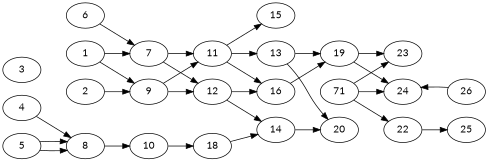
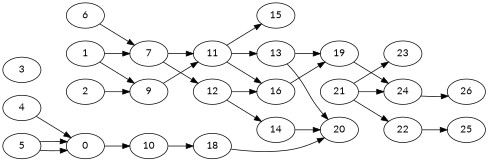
(368, 54) -> none
(438, 87) -> (431, 96)
(177, 92) -> none
(339, 92) -> (339, 92)
(241, 139) -> (275, 151)
(85, 146) -> (85, 146)
